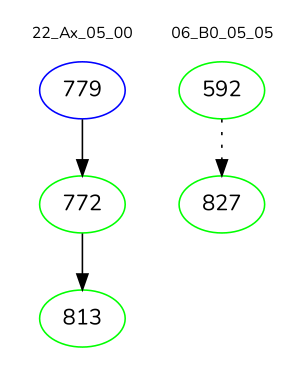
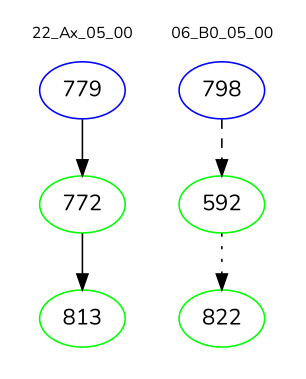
(223, 34) -> (223, 34)
none -> (222, 90)
(222, 204) -> (222, 319)
